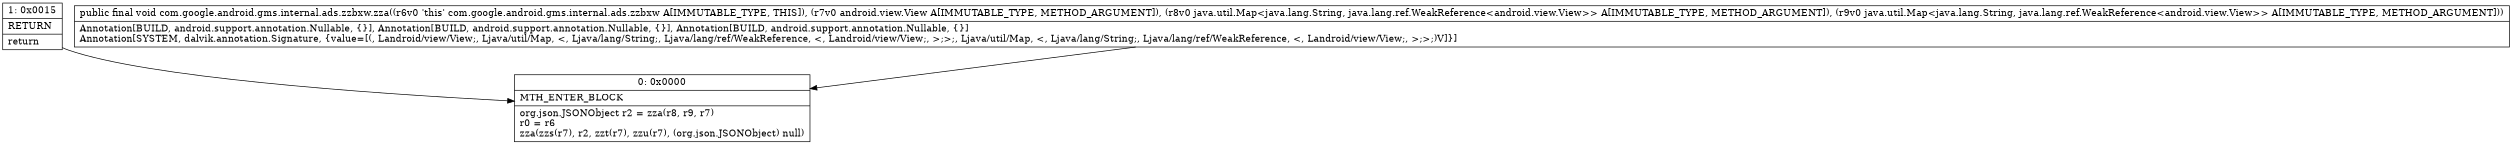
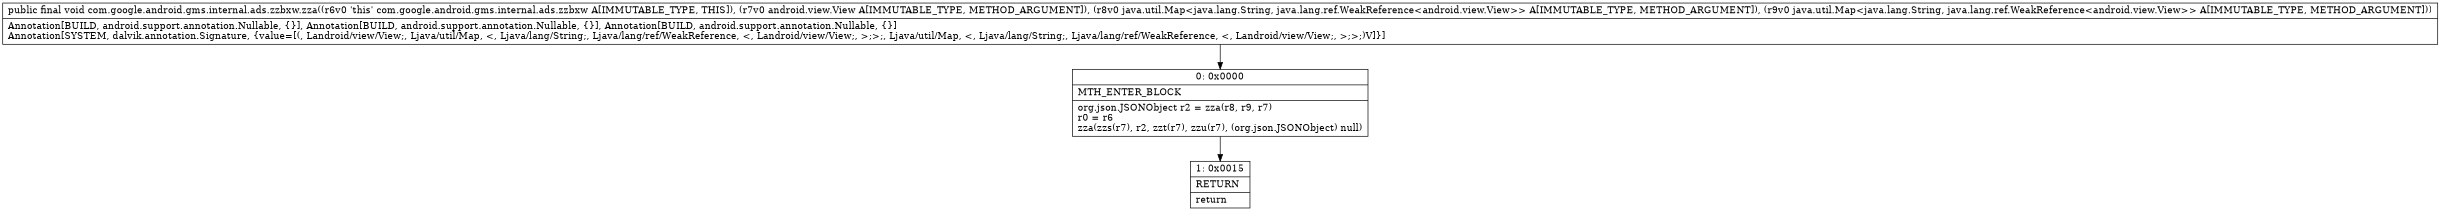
(283, 85) -> (1220, 145)
